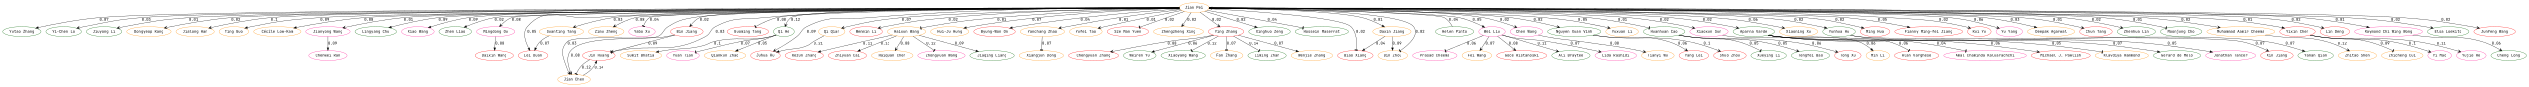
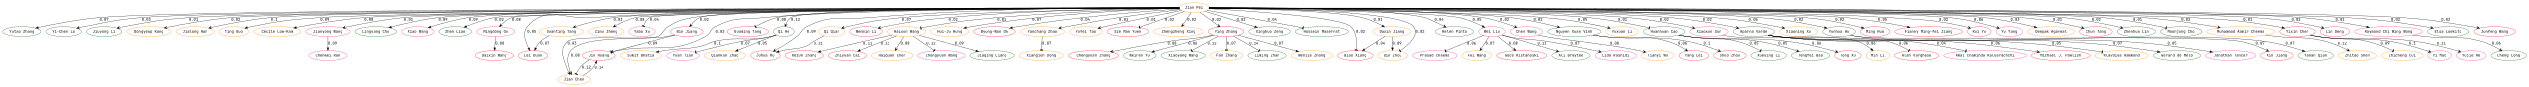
(1334, 11) -> (1327, 9)
